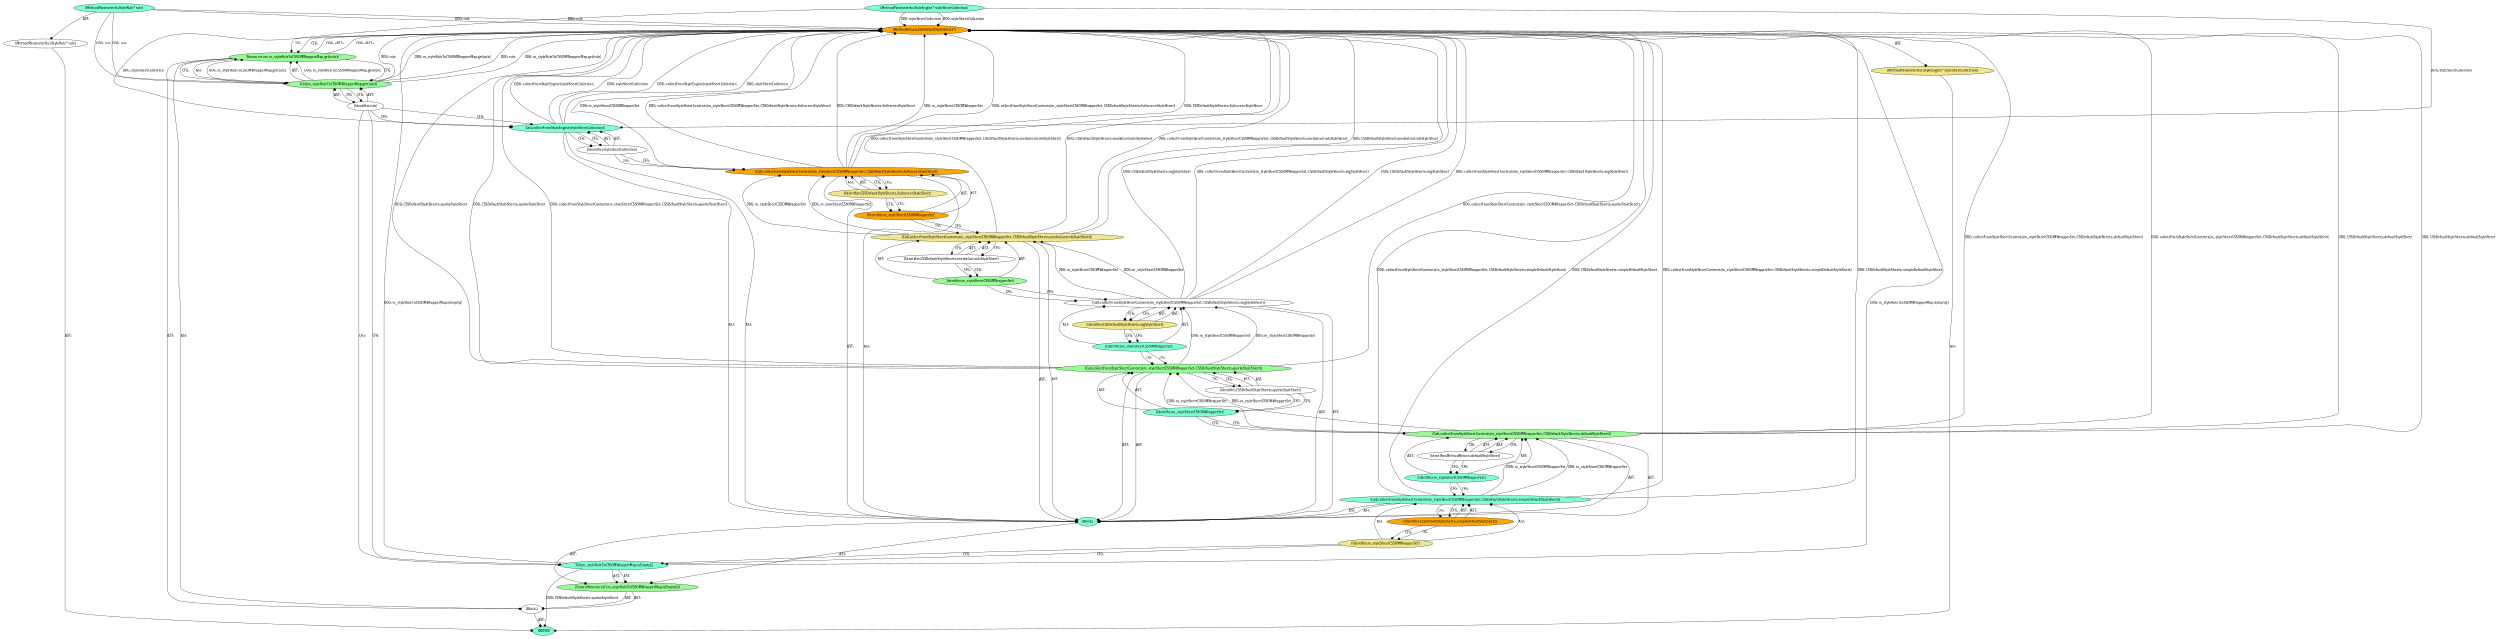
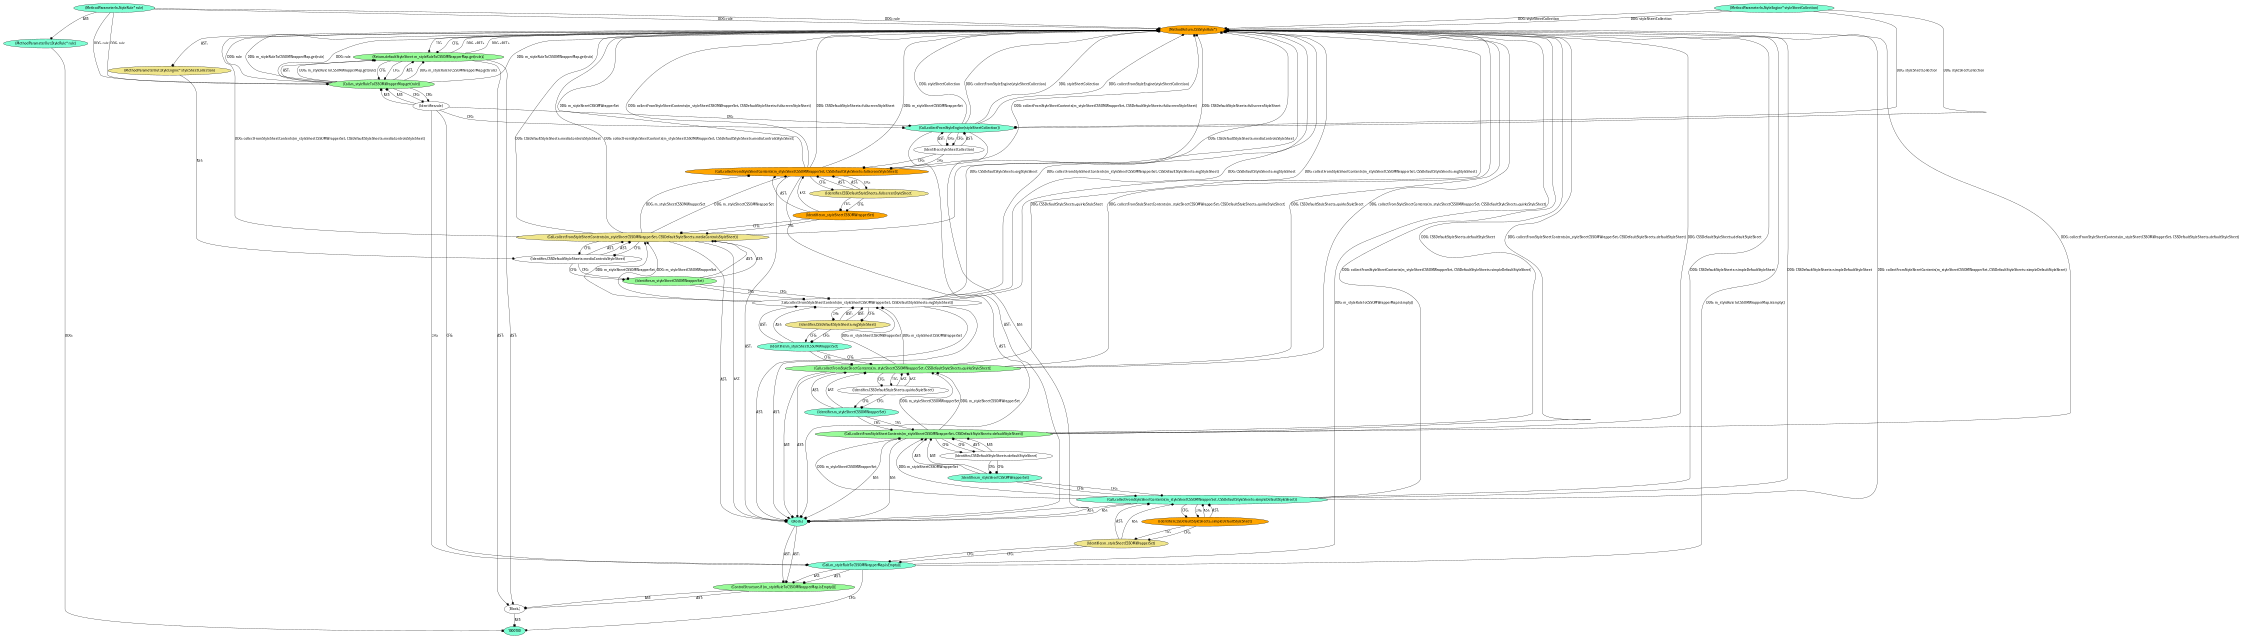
(925, 30) -> (1193, 30)
(46, 43) -> (46, 43)
(293, 57) -> (429, 57)
(69, 336) -> (69, 336)
(1465, 456) -> (996, 456)
(582, 598) -> (853, 598)
(1523, 624) -> (269, 251)
